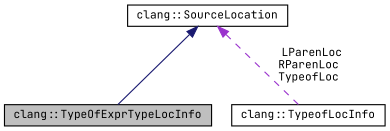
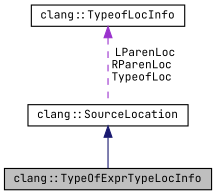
(262, 69) -> (108, 71)
